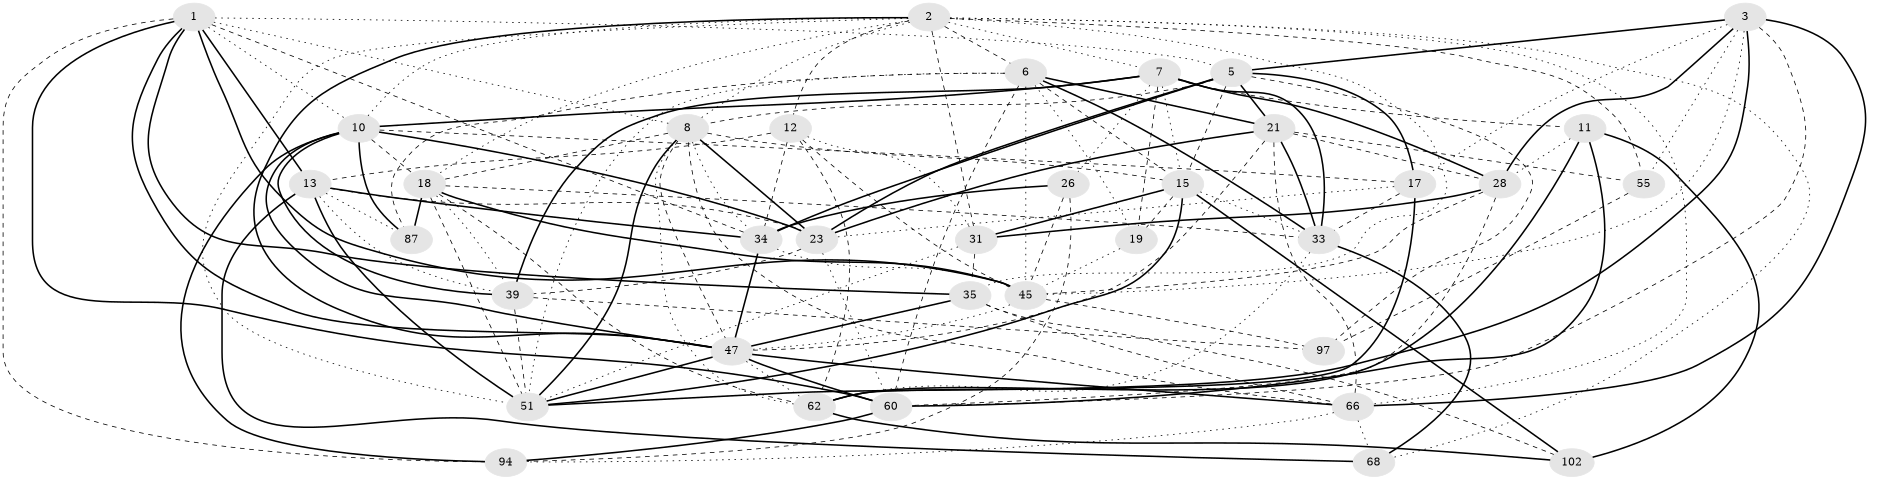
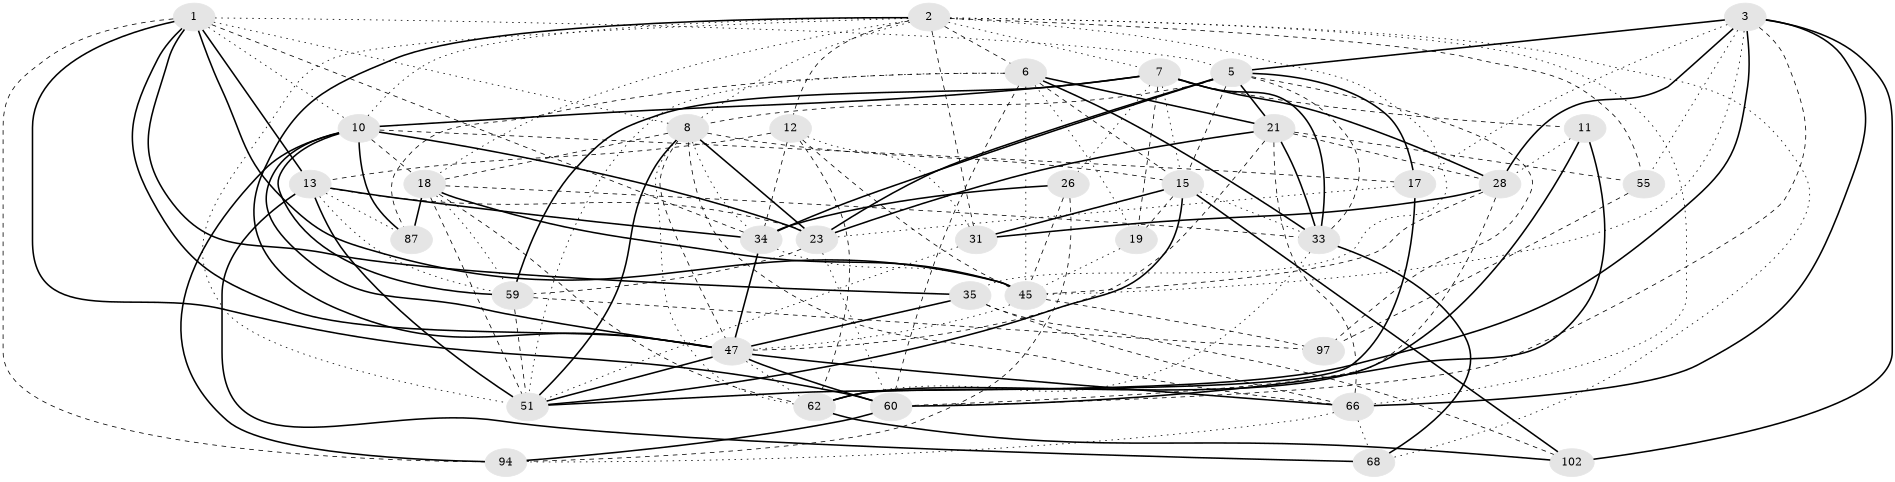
(1364, 214) -> (1344, 132)
(974, 263) -> none
(513, 296) -> (513, 296)
(1758, 306) -> (1892, 312)
